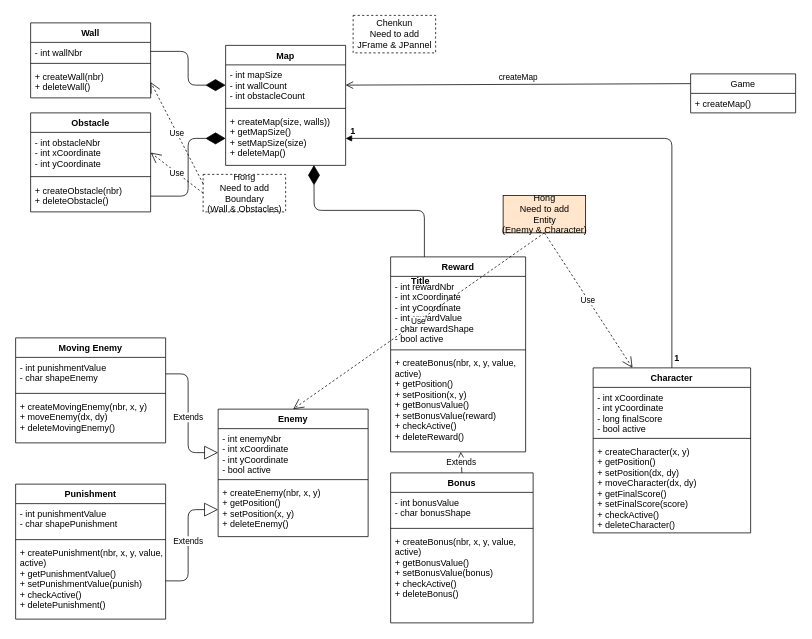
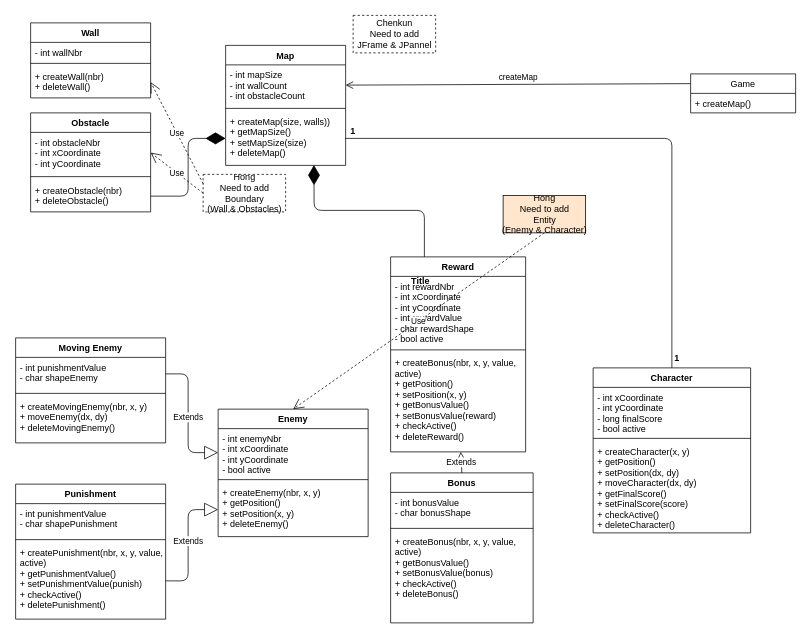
(170, 51) -> none
(352, 138) -> (350, 138)
(588, 300) -> none
